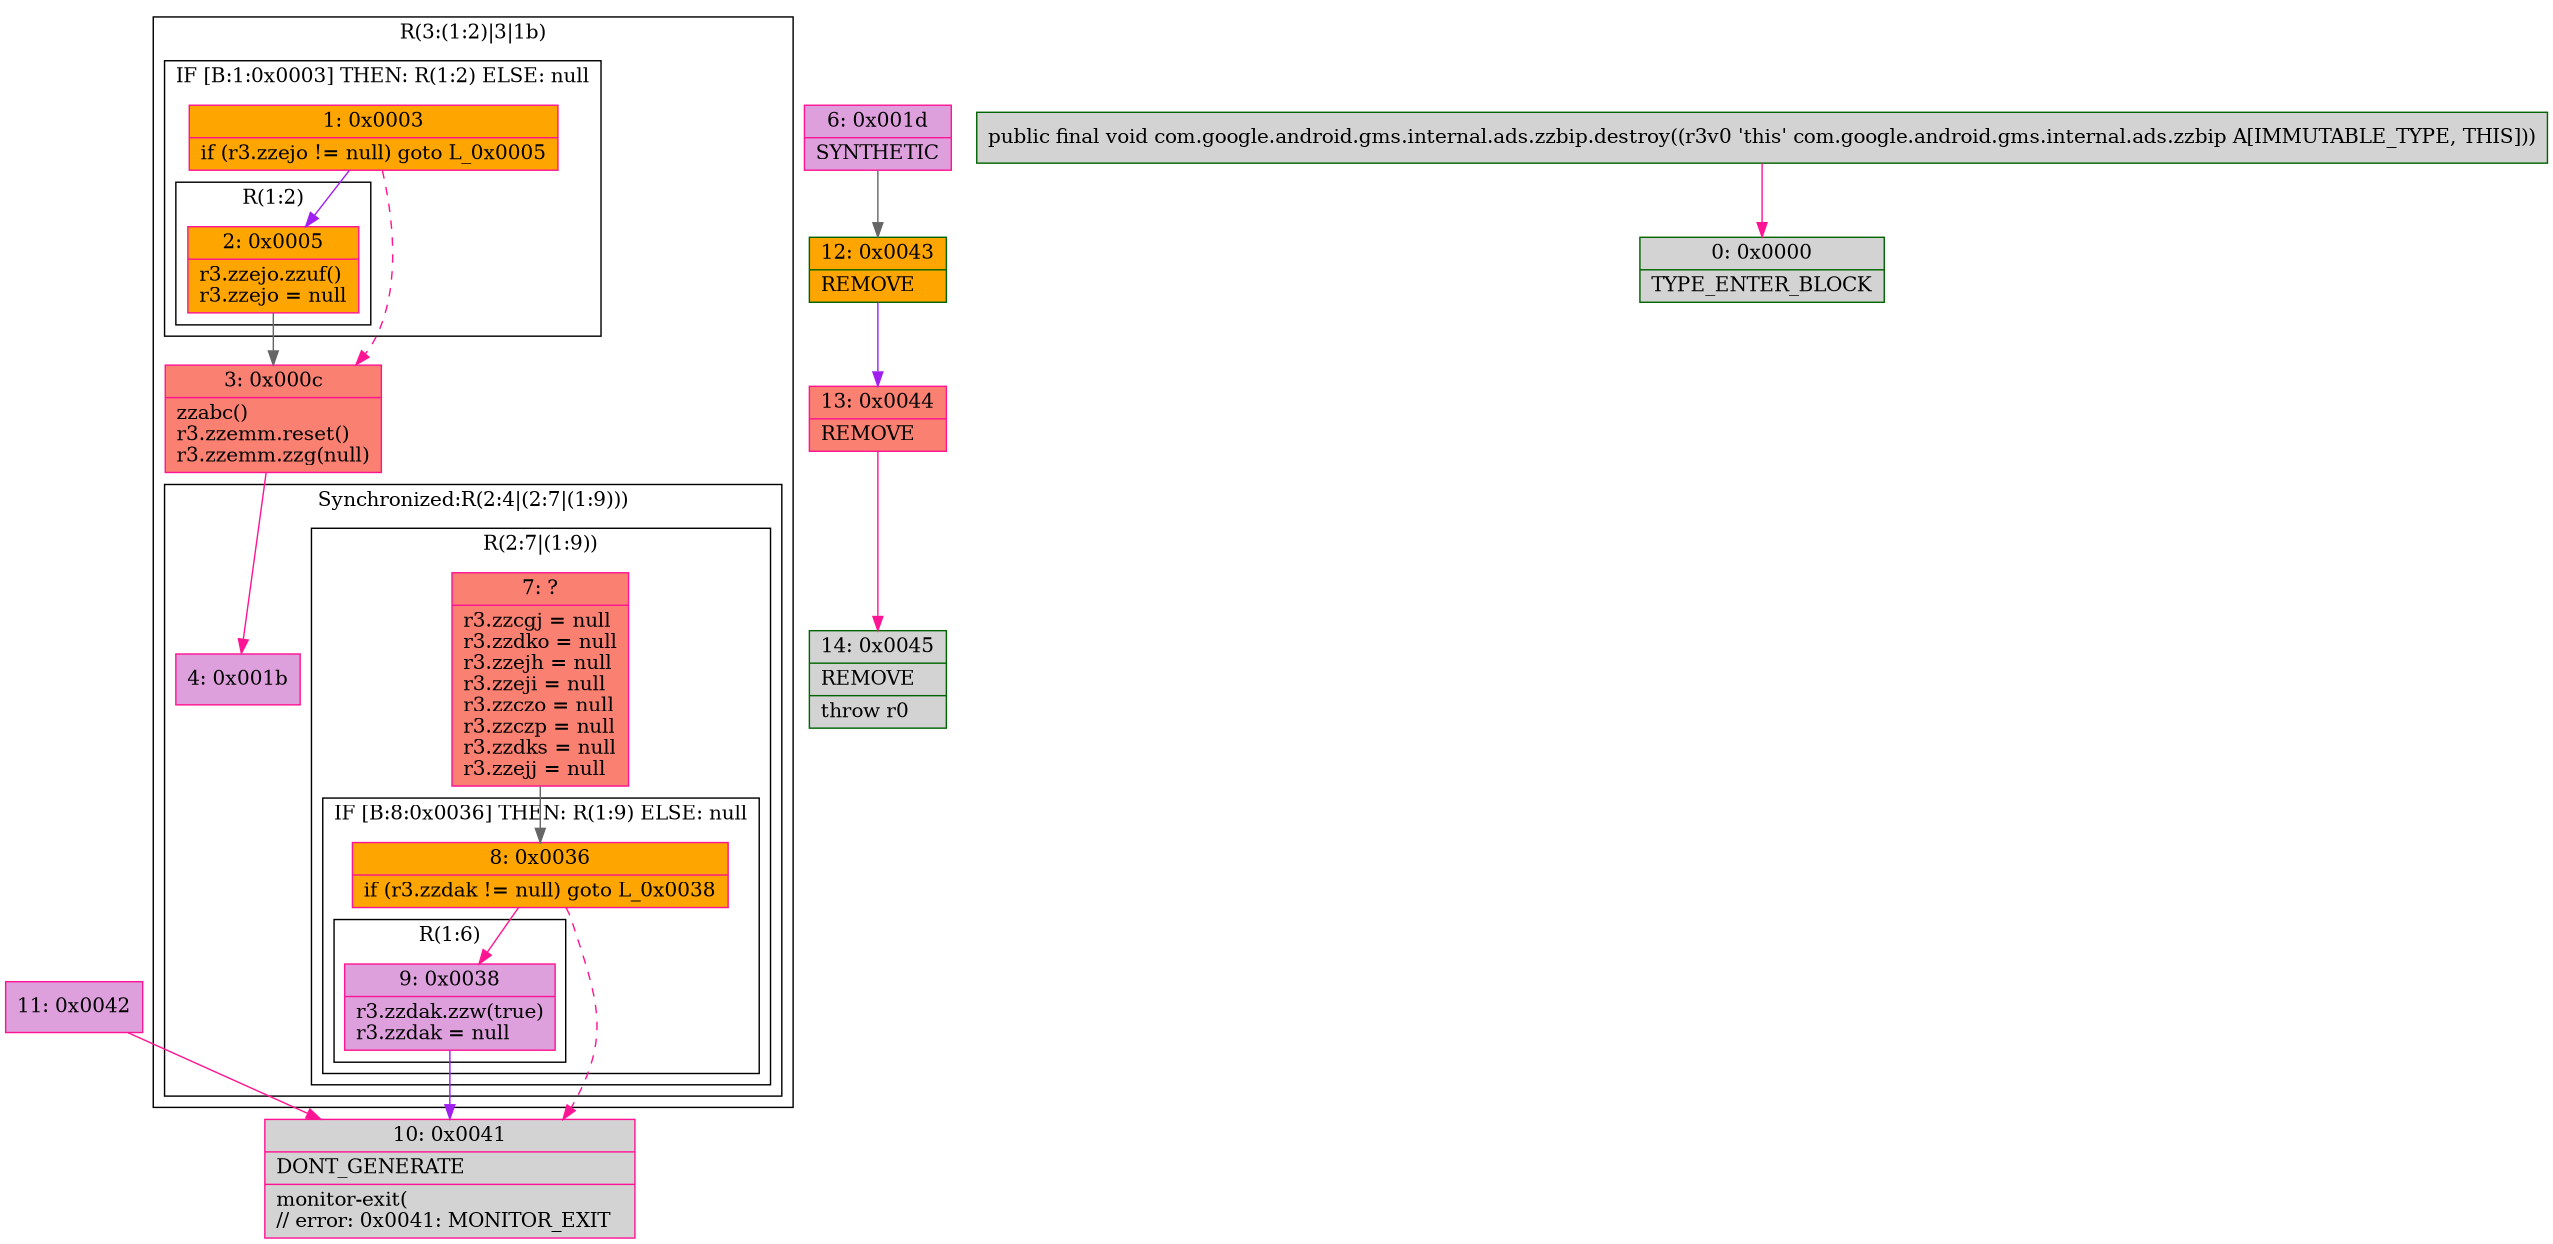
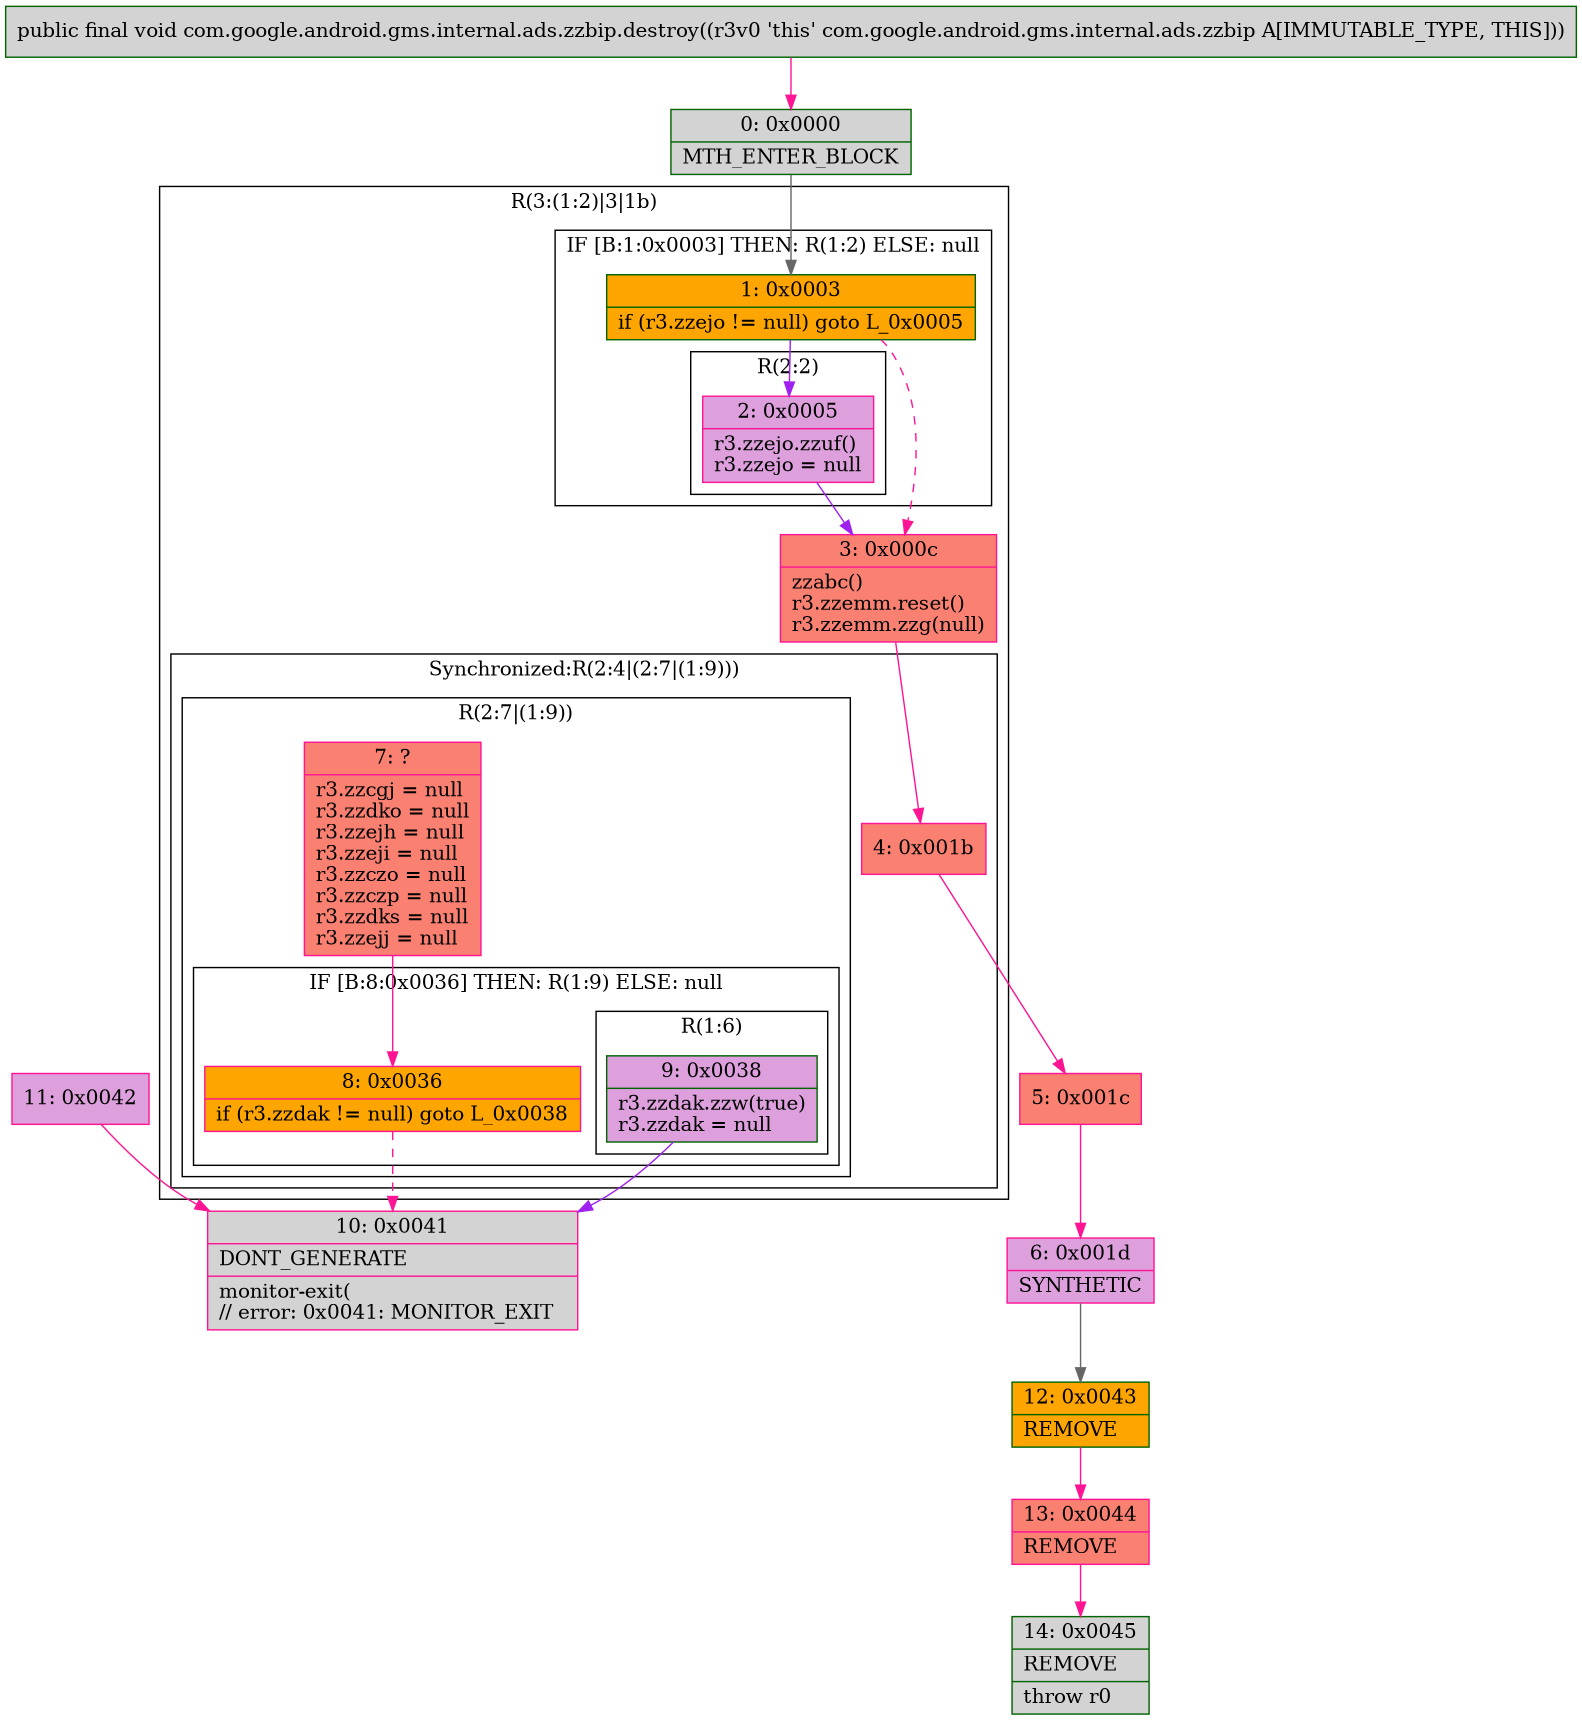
(374, 138) -> (791, 307)
(273, 198) -> (788, 368)
none -> (791, 217)
(273, 270) -> (788, 439)
(1762, 285) -> (791, 157)
(273, 332) -> (831, 503)
(878, 337) -> (1081, 1466)
(238, 679) -> (924, 849)
(540, 807) -> (393, 1004)
(503, 930) -> none
(450, 1007) -> (712, 1099)
none -> (1081, 1099)
